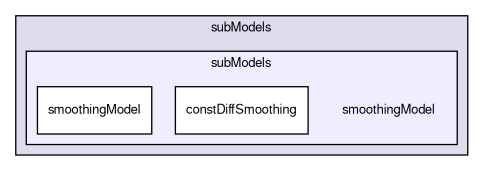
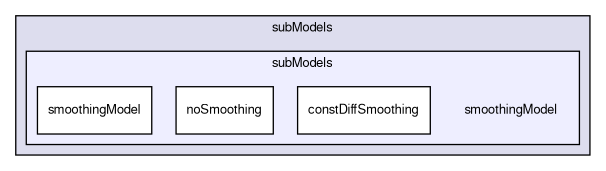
none -> (225, 110)
